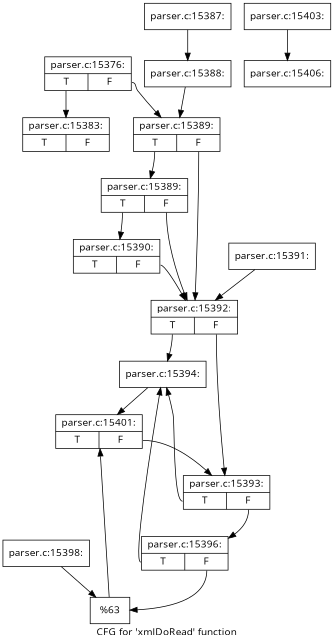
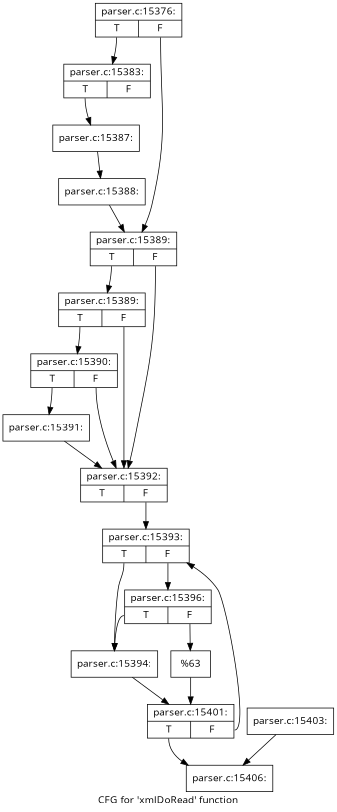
none -> (86, 108)
(172, 344) -> none
none -> (52, 398)
(46, 553) -> none
none -> (172, 751)
